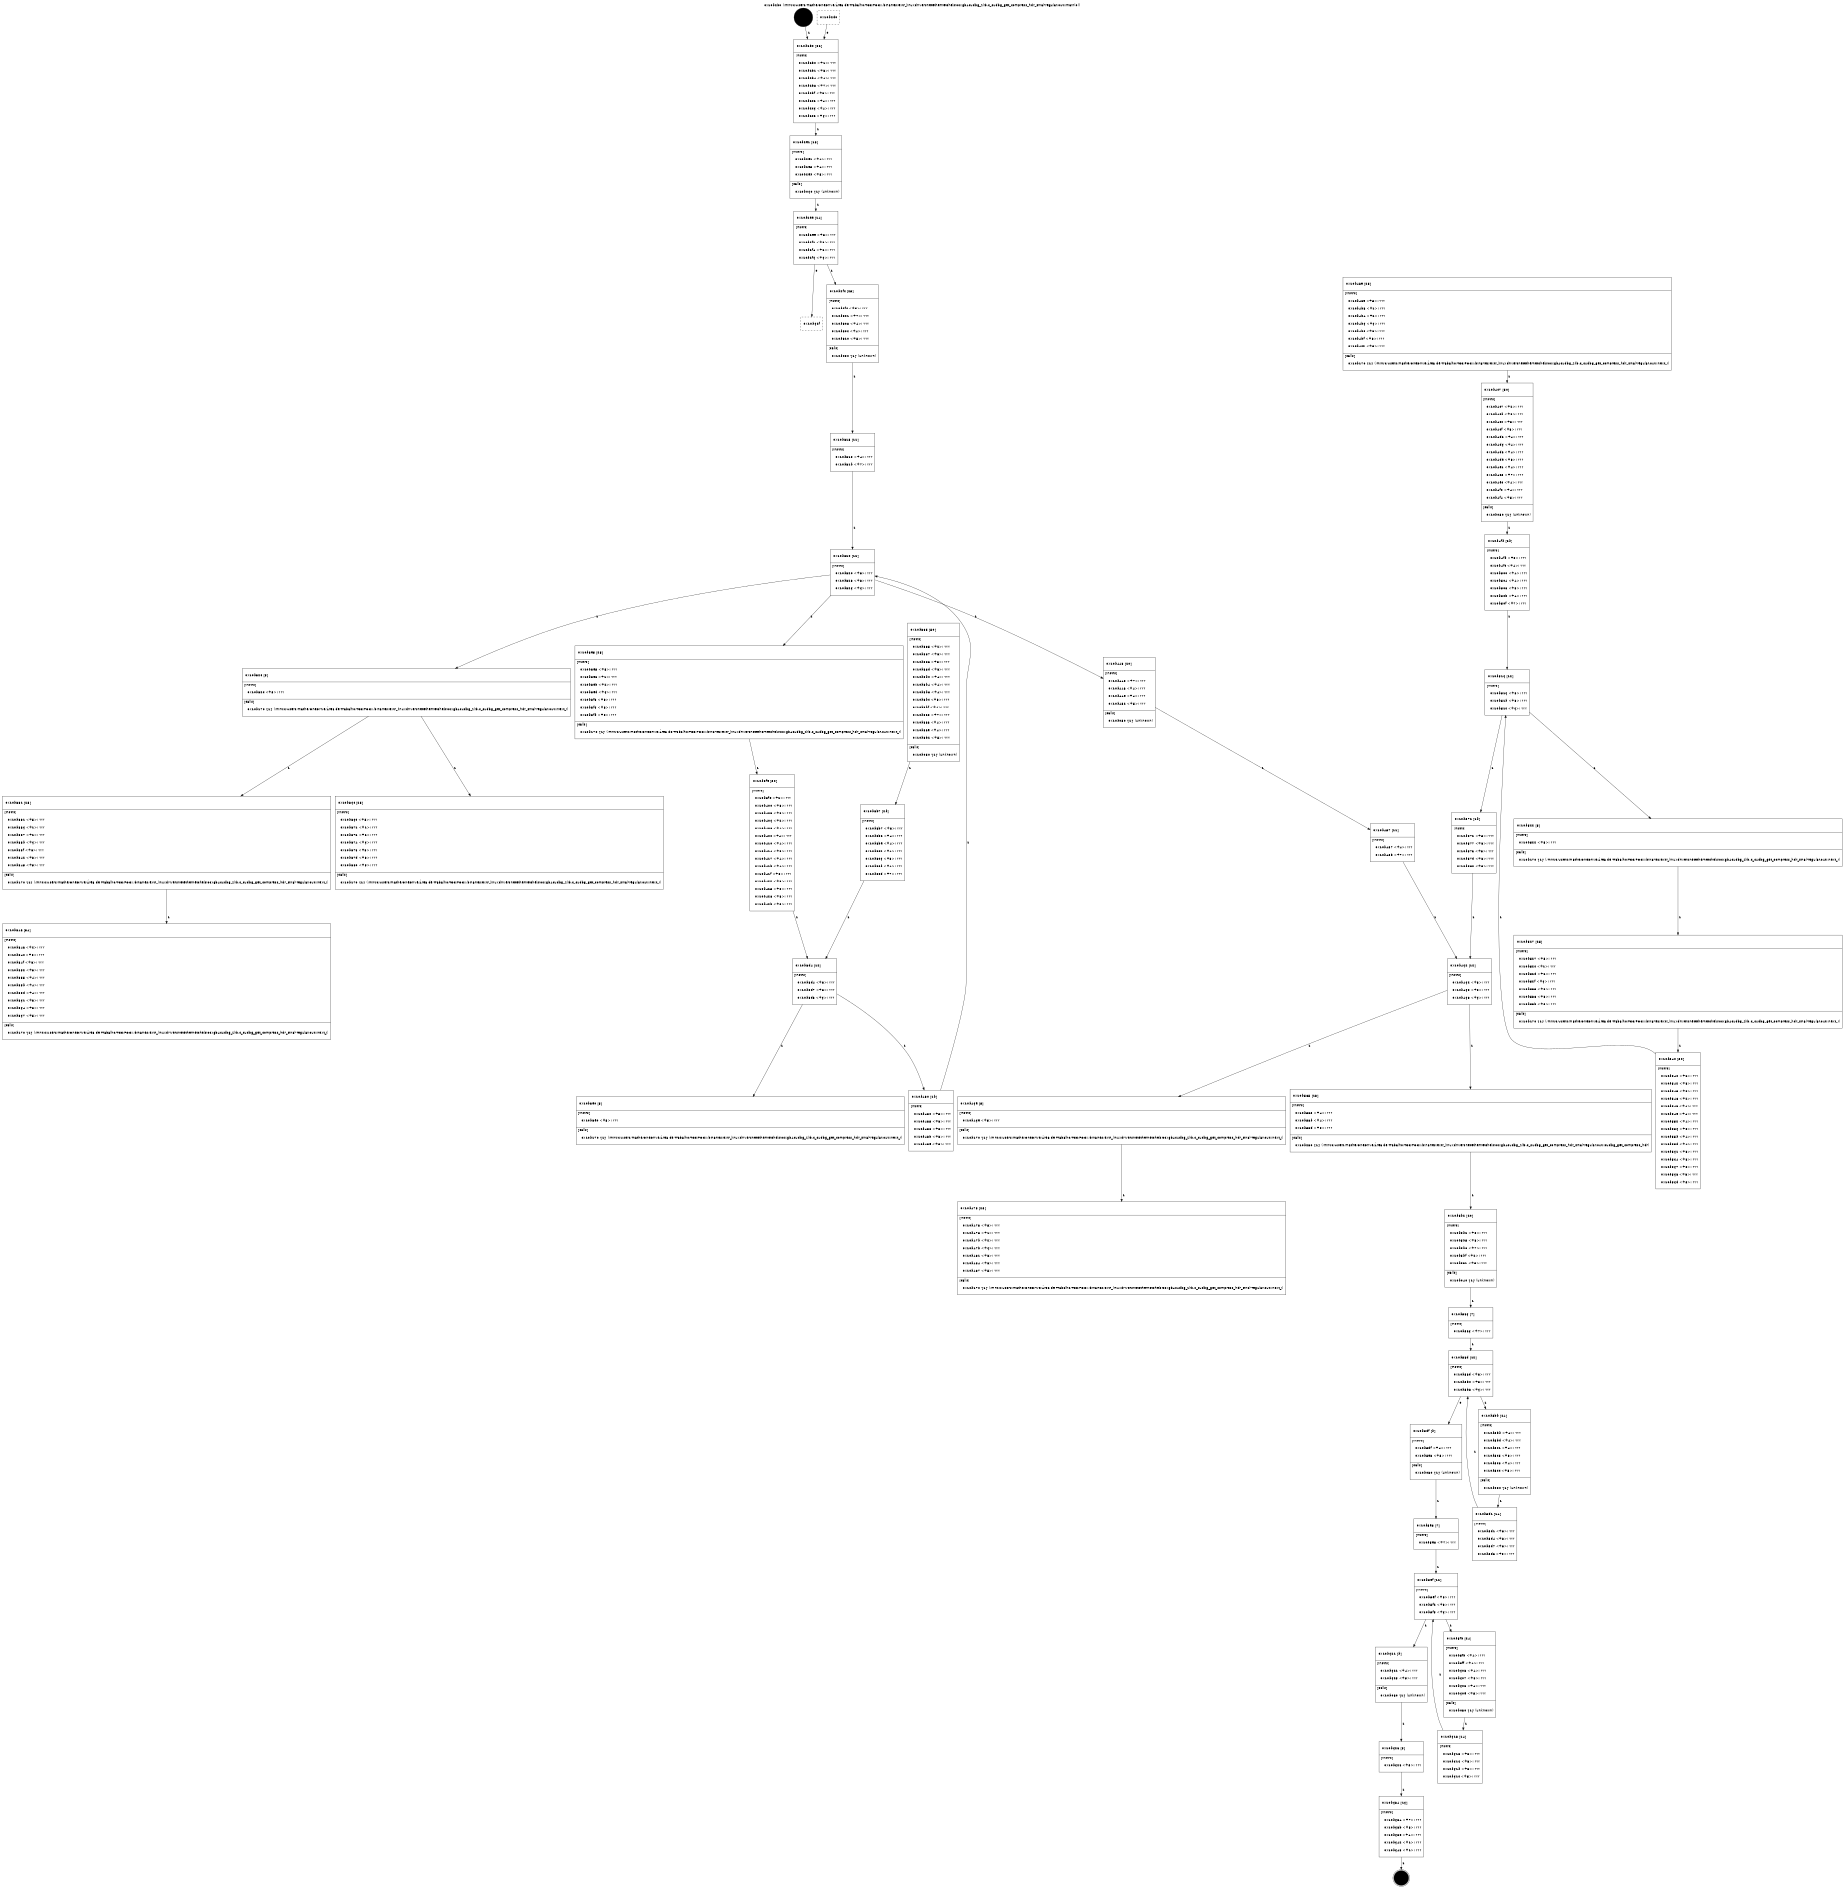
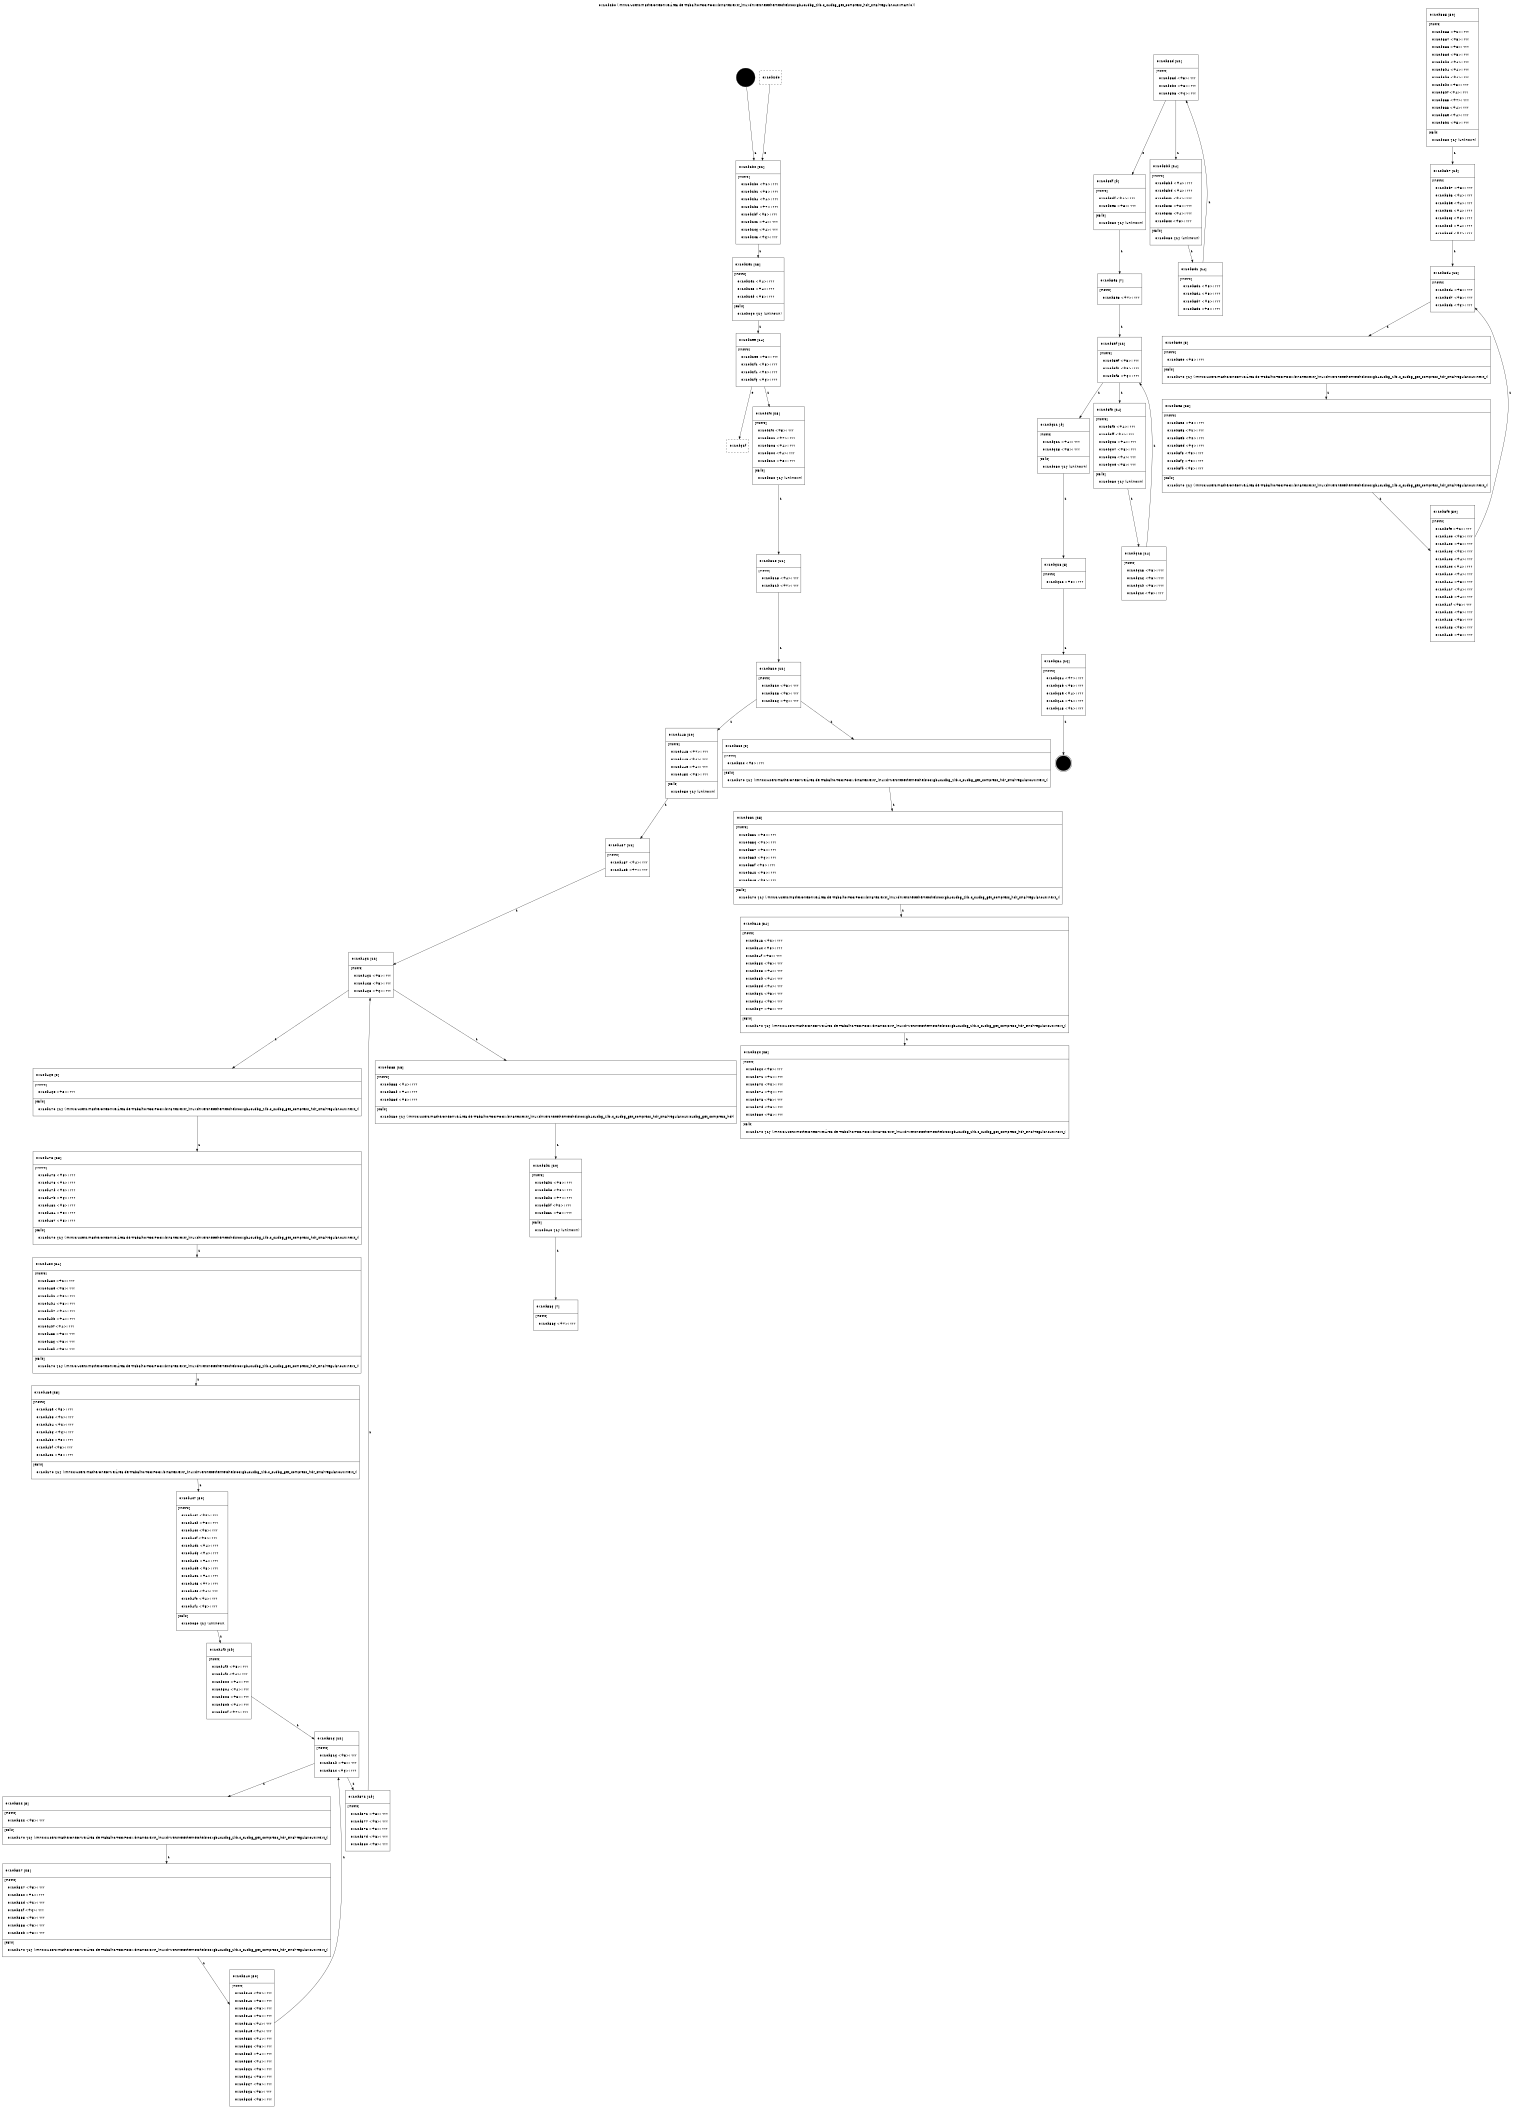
(808, 620) -> (1326, 390)
(445, 755) -> (905, 1038)
(931, 1121) -> none
none -> (197, 1315)
(1471, 1343) -> none
